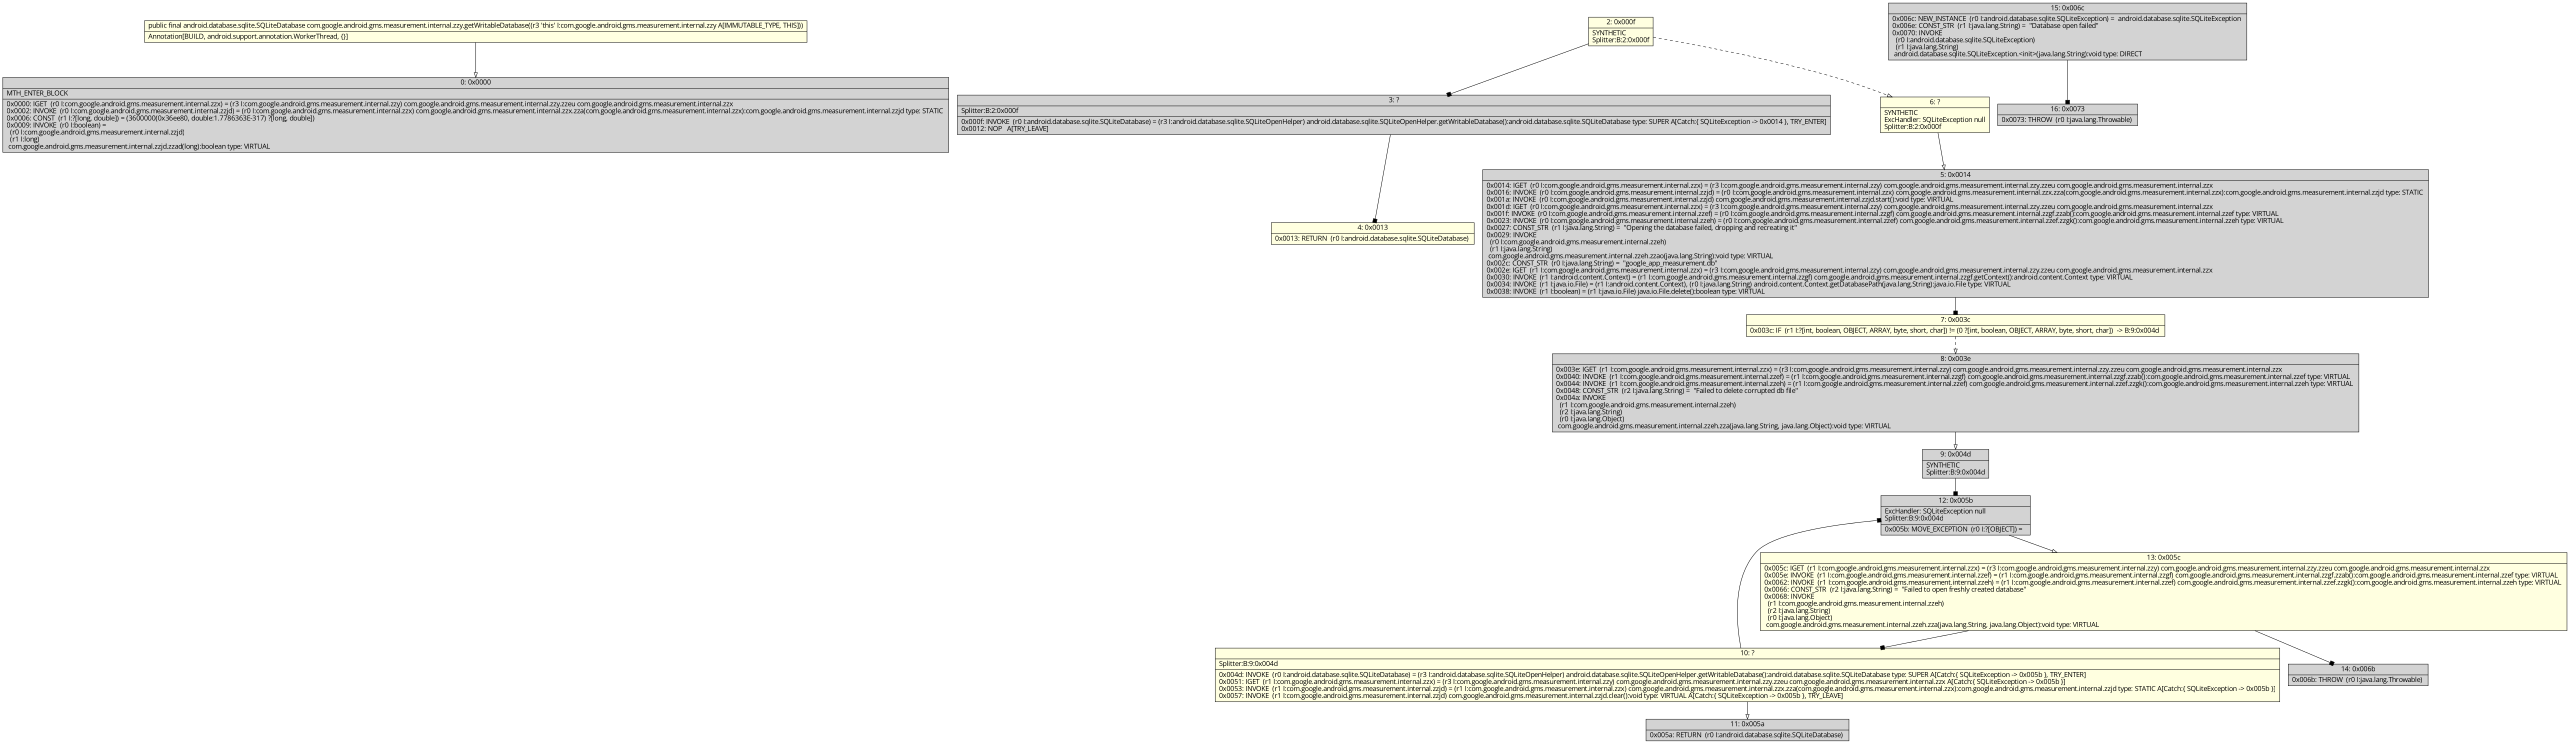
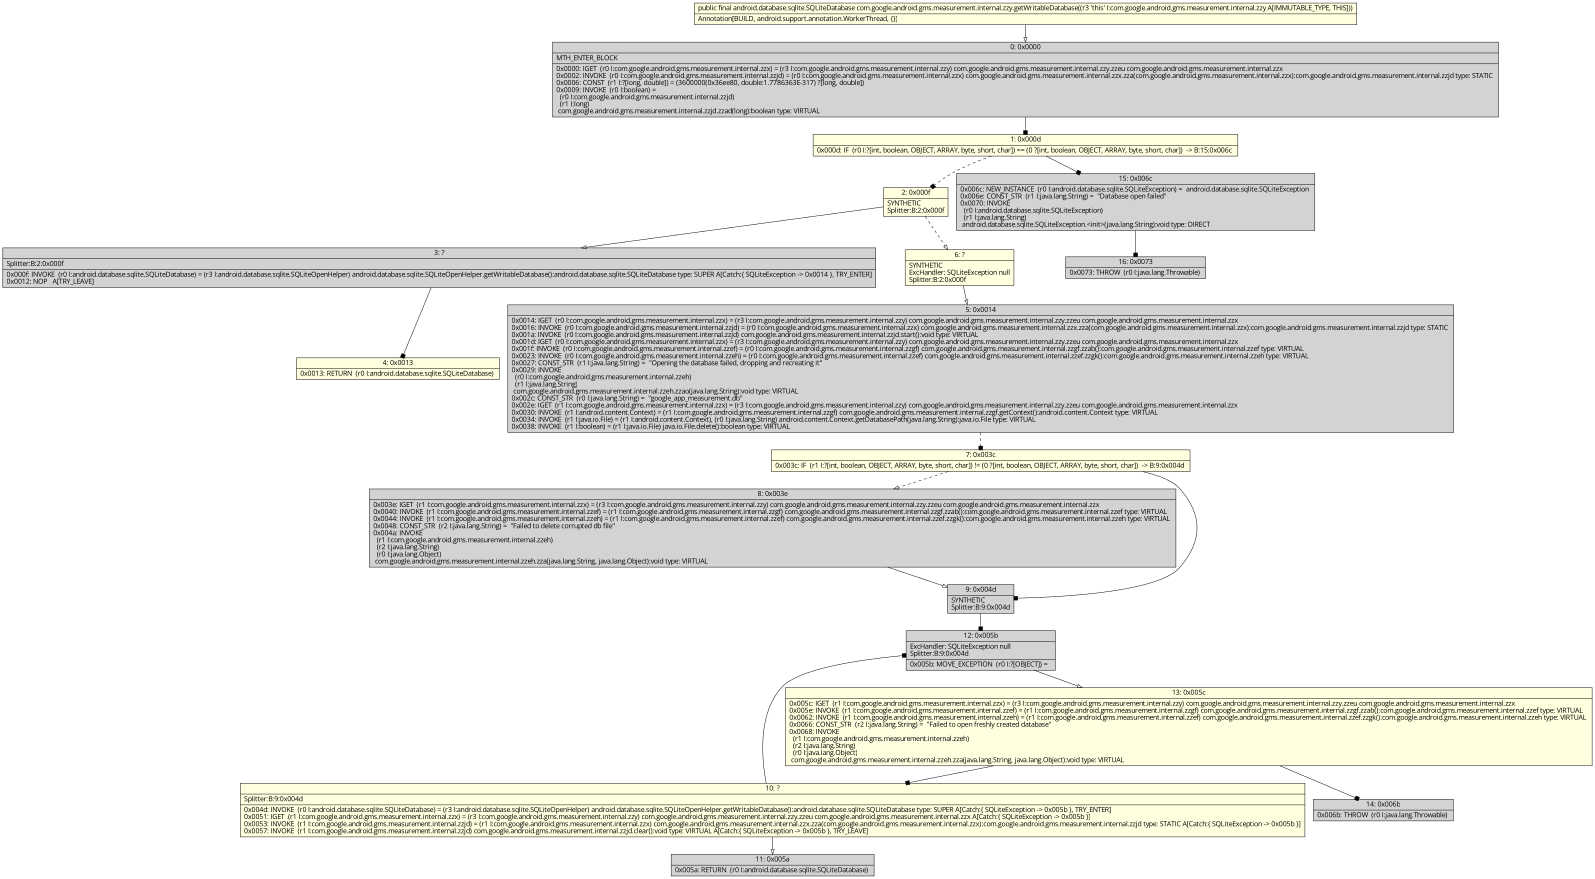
(1520, 69) -> (735, 227)
none -> (1025, 145)
(1956, 304) -> (981, 439)
none -> (1164, 577)
